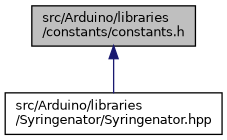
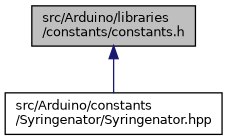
(114, 114) -> (114, 114)
